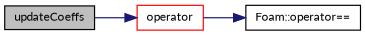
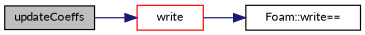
(170, 18) -> (170, 18)
(303, 18) -> (303, 18)
